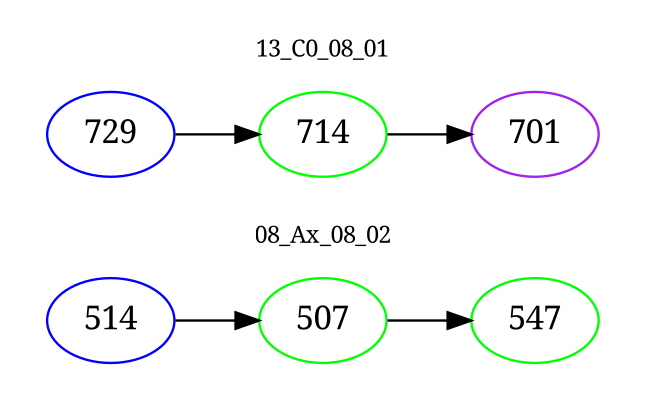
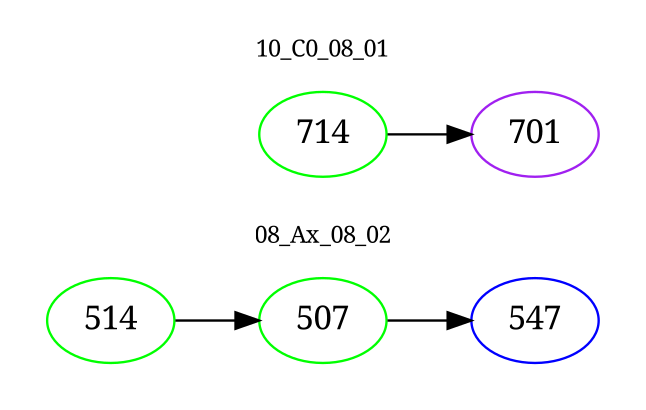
(323, 51) -> (323, 51)
(111, 134) -> none
(111, 321) -> (111, 321)
(535, 321) -> (535, 321)
